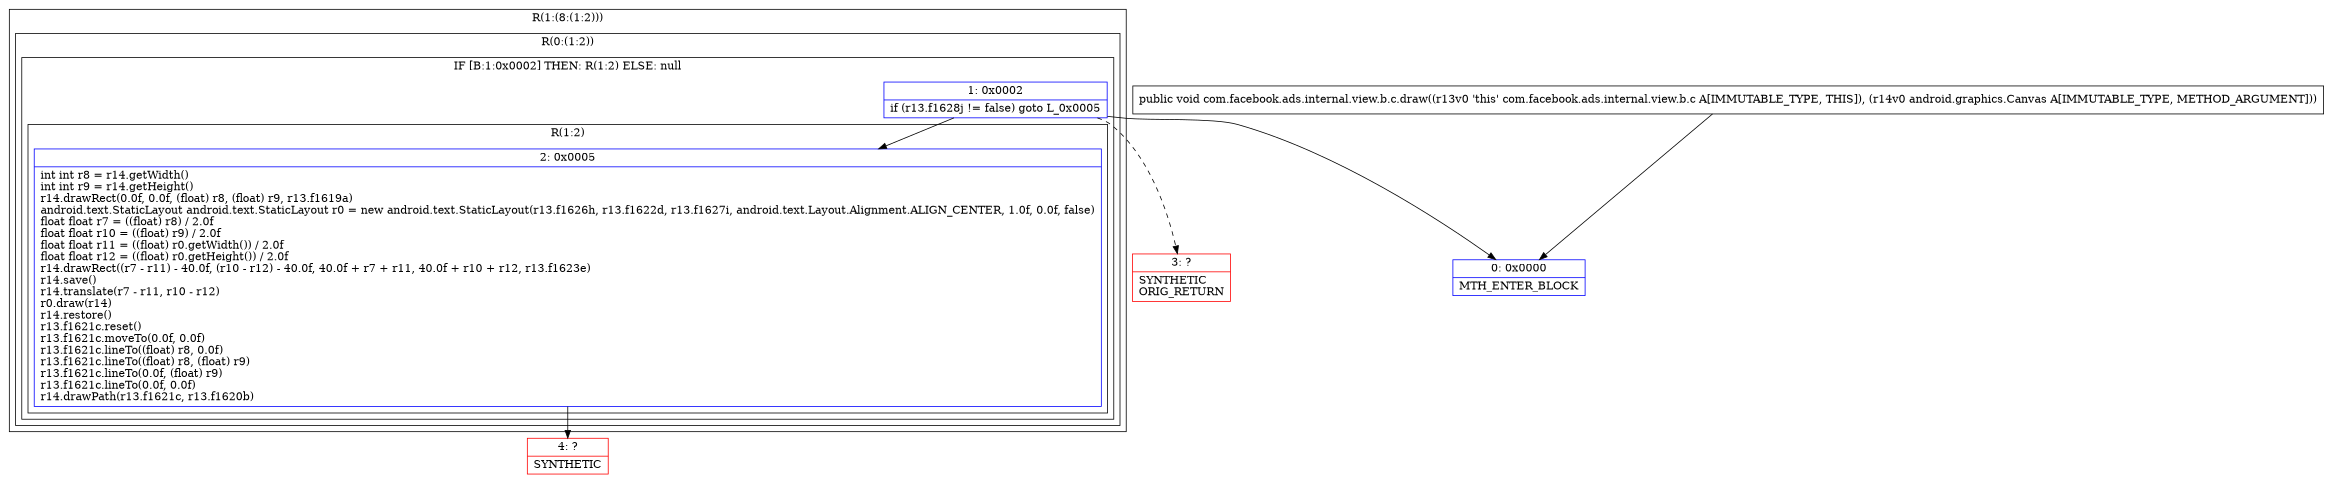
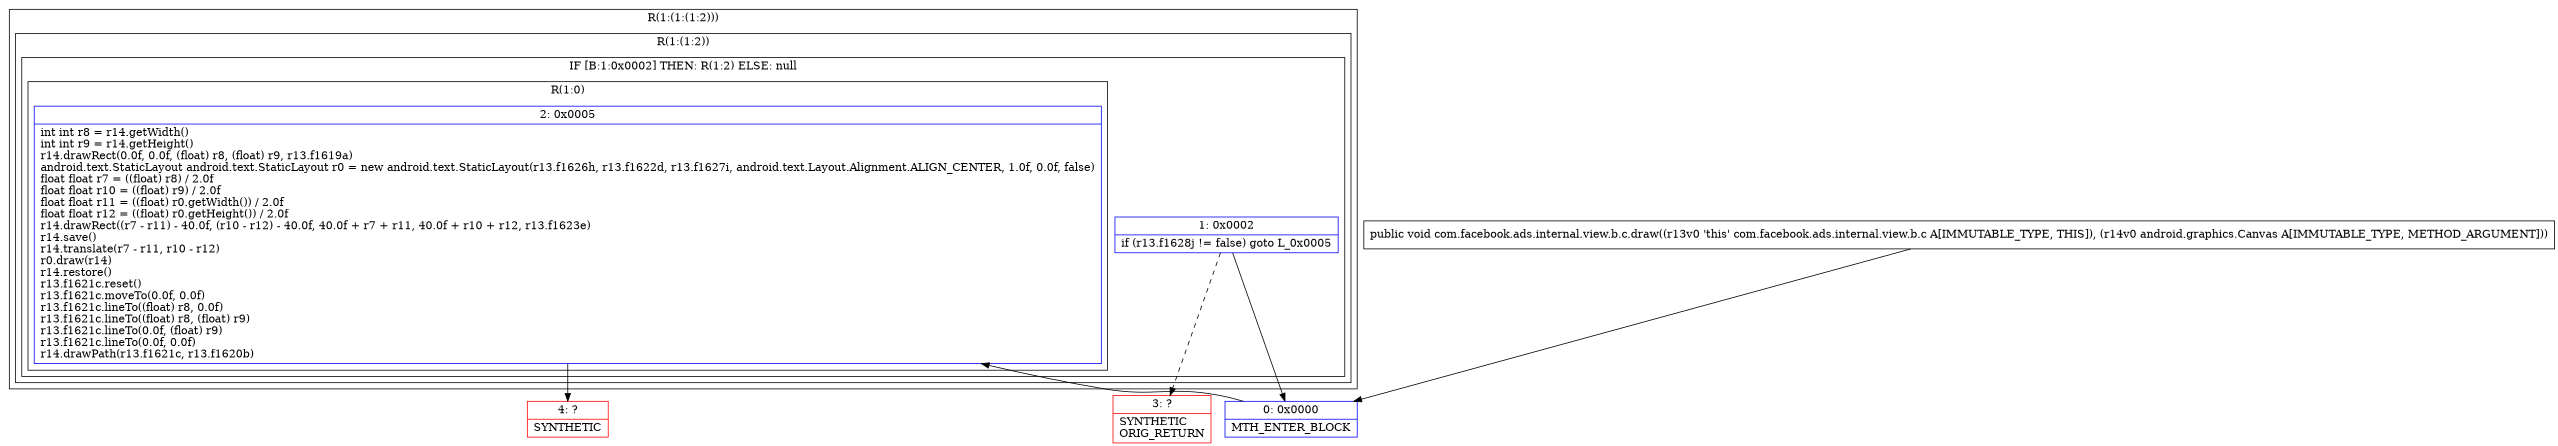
(568, 18) -> (683, 18)
(568, 42) -> (683, 42)
(920, 132) -> (1116, 390)
(568, 133) -> (568, 91)
